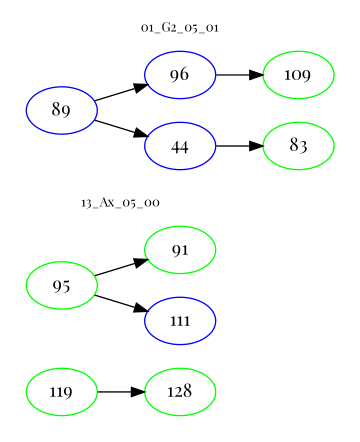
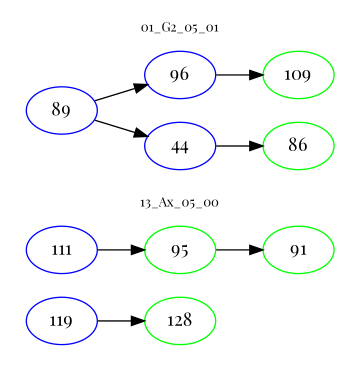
(299, 146) -> (299, 146)
(115, 301) -> (115, 250)
(62, 392) -> (62, 321)
